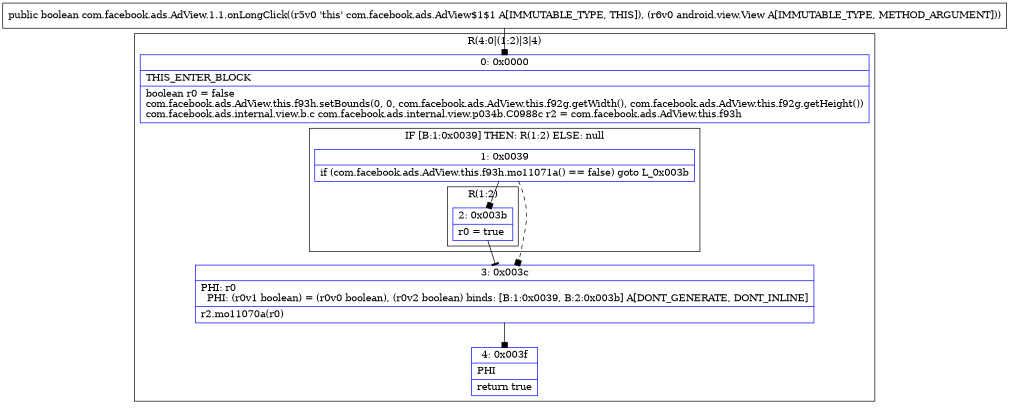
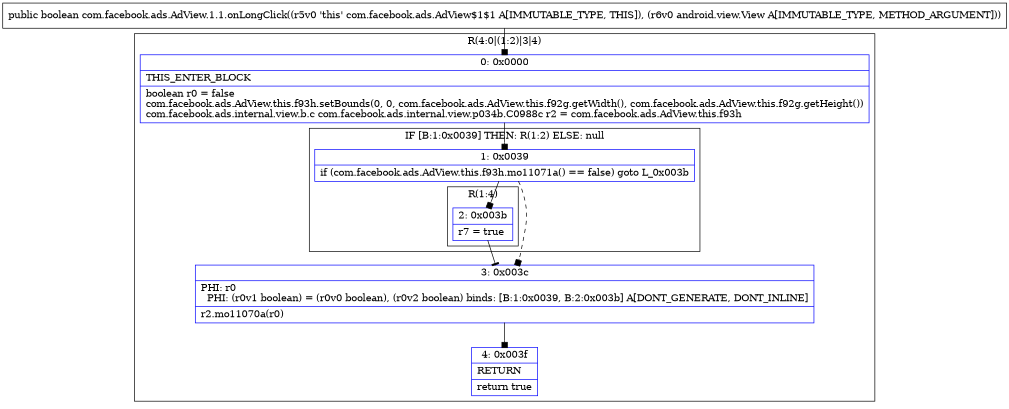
none -> (505, 133)
(483, 195) -> (483, 195)
(481, 232) -> (481, 232)
(487, 371) -> (499, 371)
